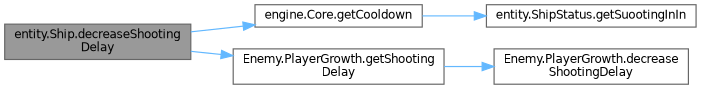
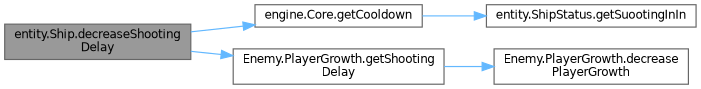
(591, 67) -> (591, 67)
